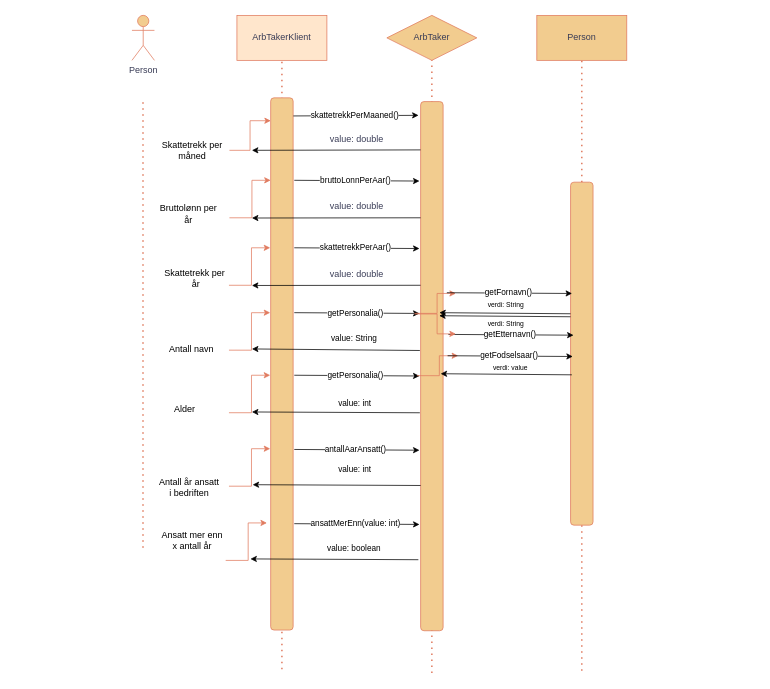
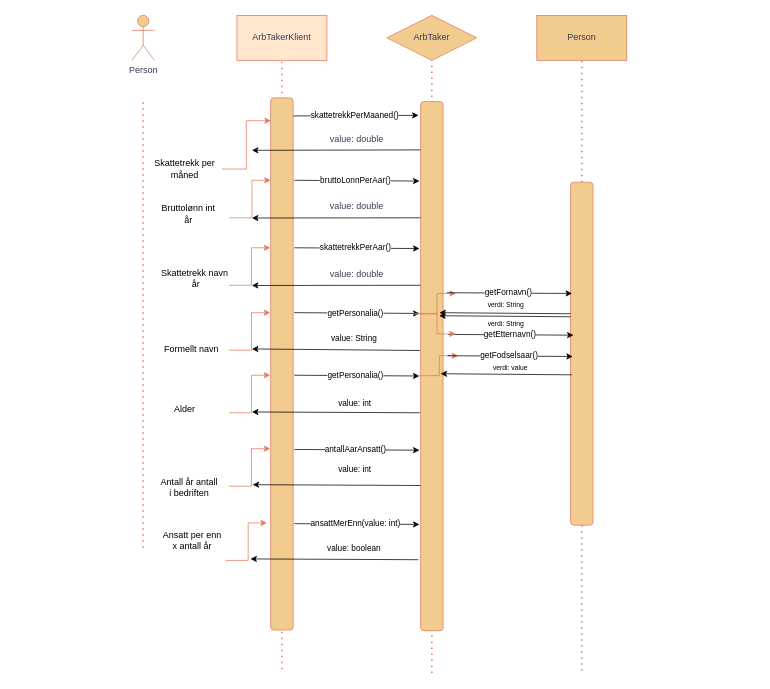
(192, 150) -> (184, 169)
(188, 214) -> (188, 214)
(196, 279) -> (196, 279)
(191, 349) -> (191, 349)
(189, 488) -> (189, 488)
(192, 540) -> (192, 540)
